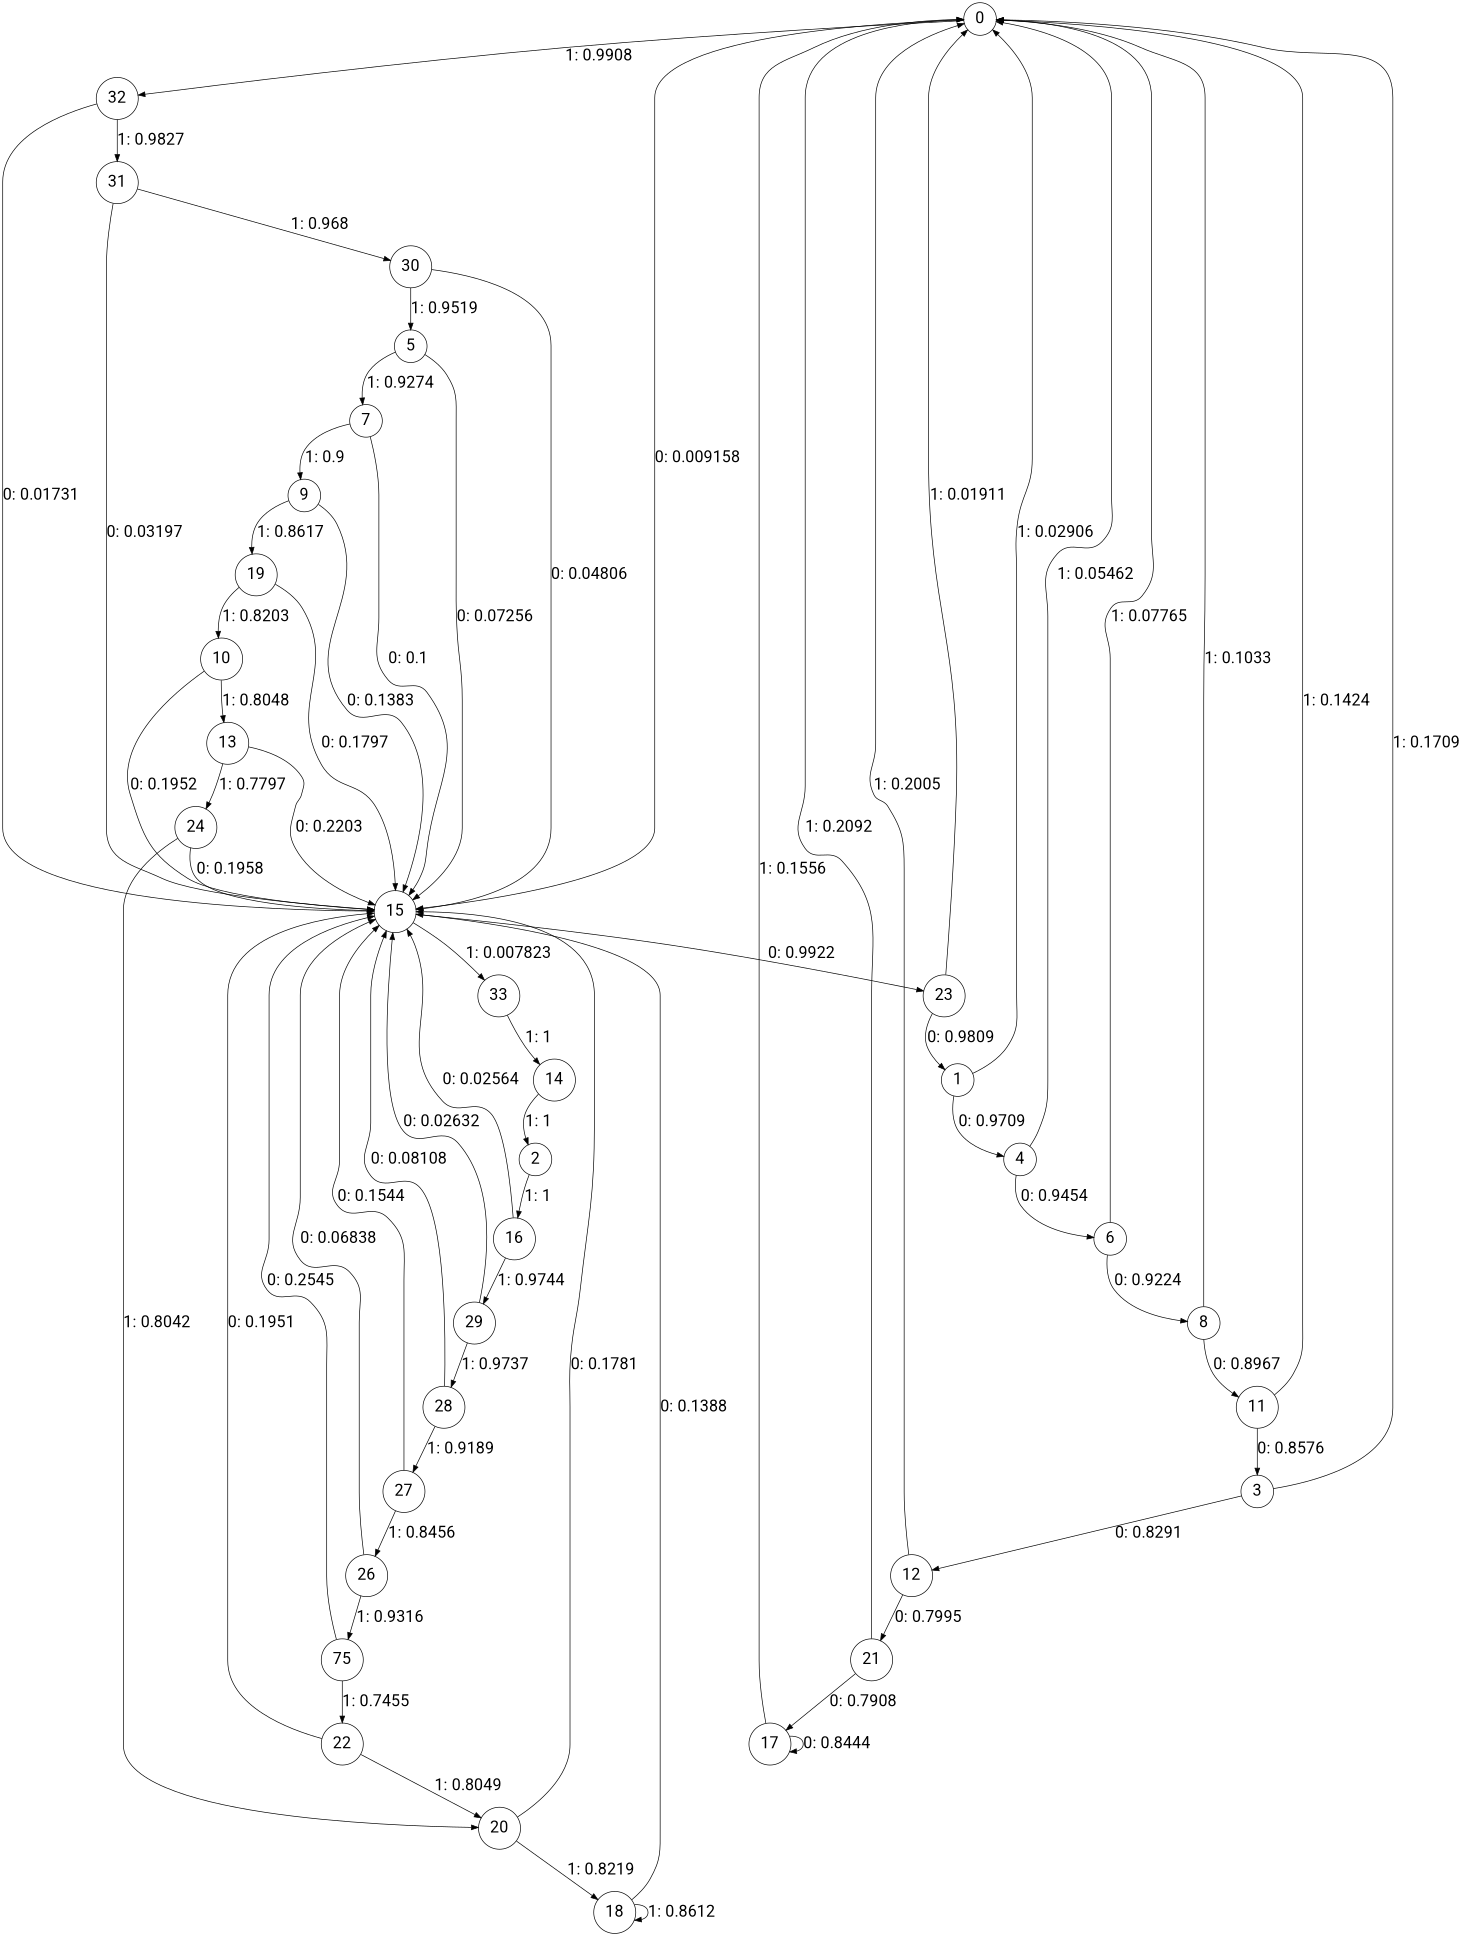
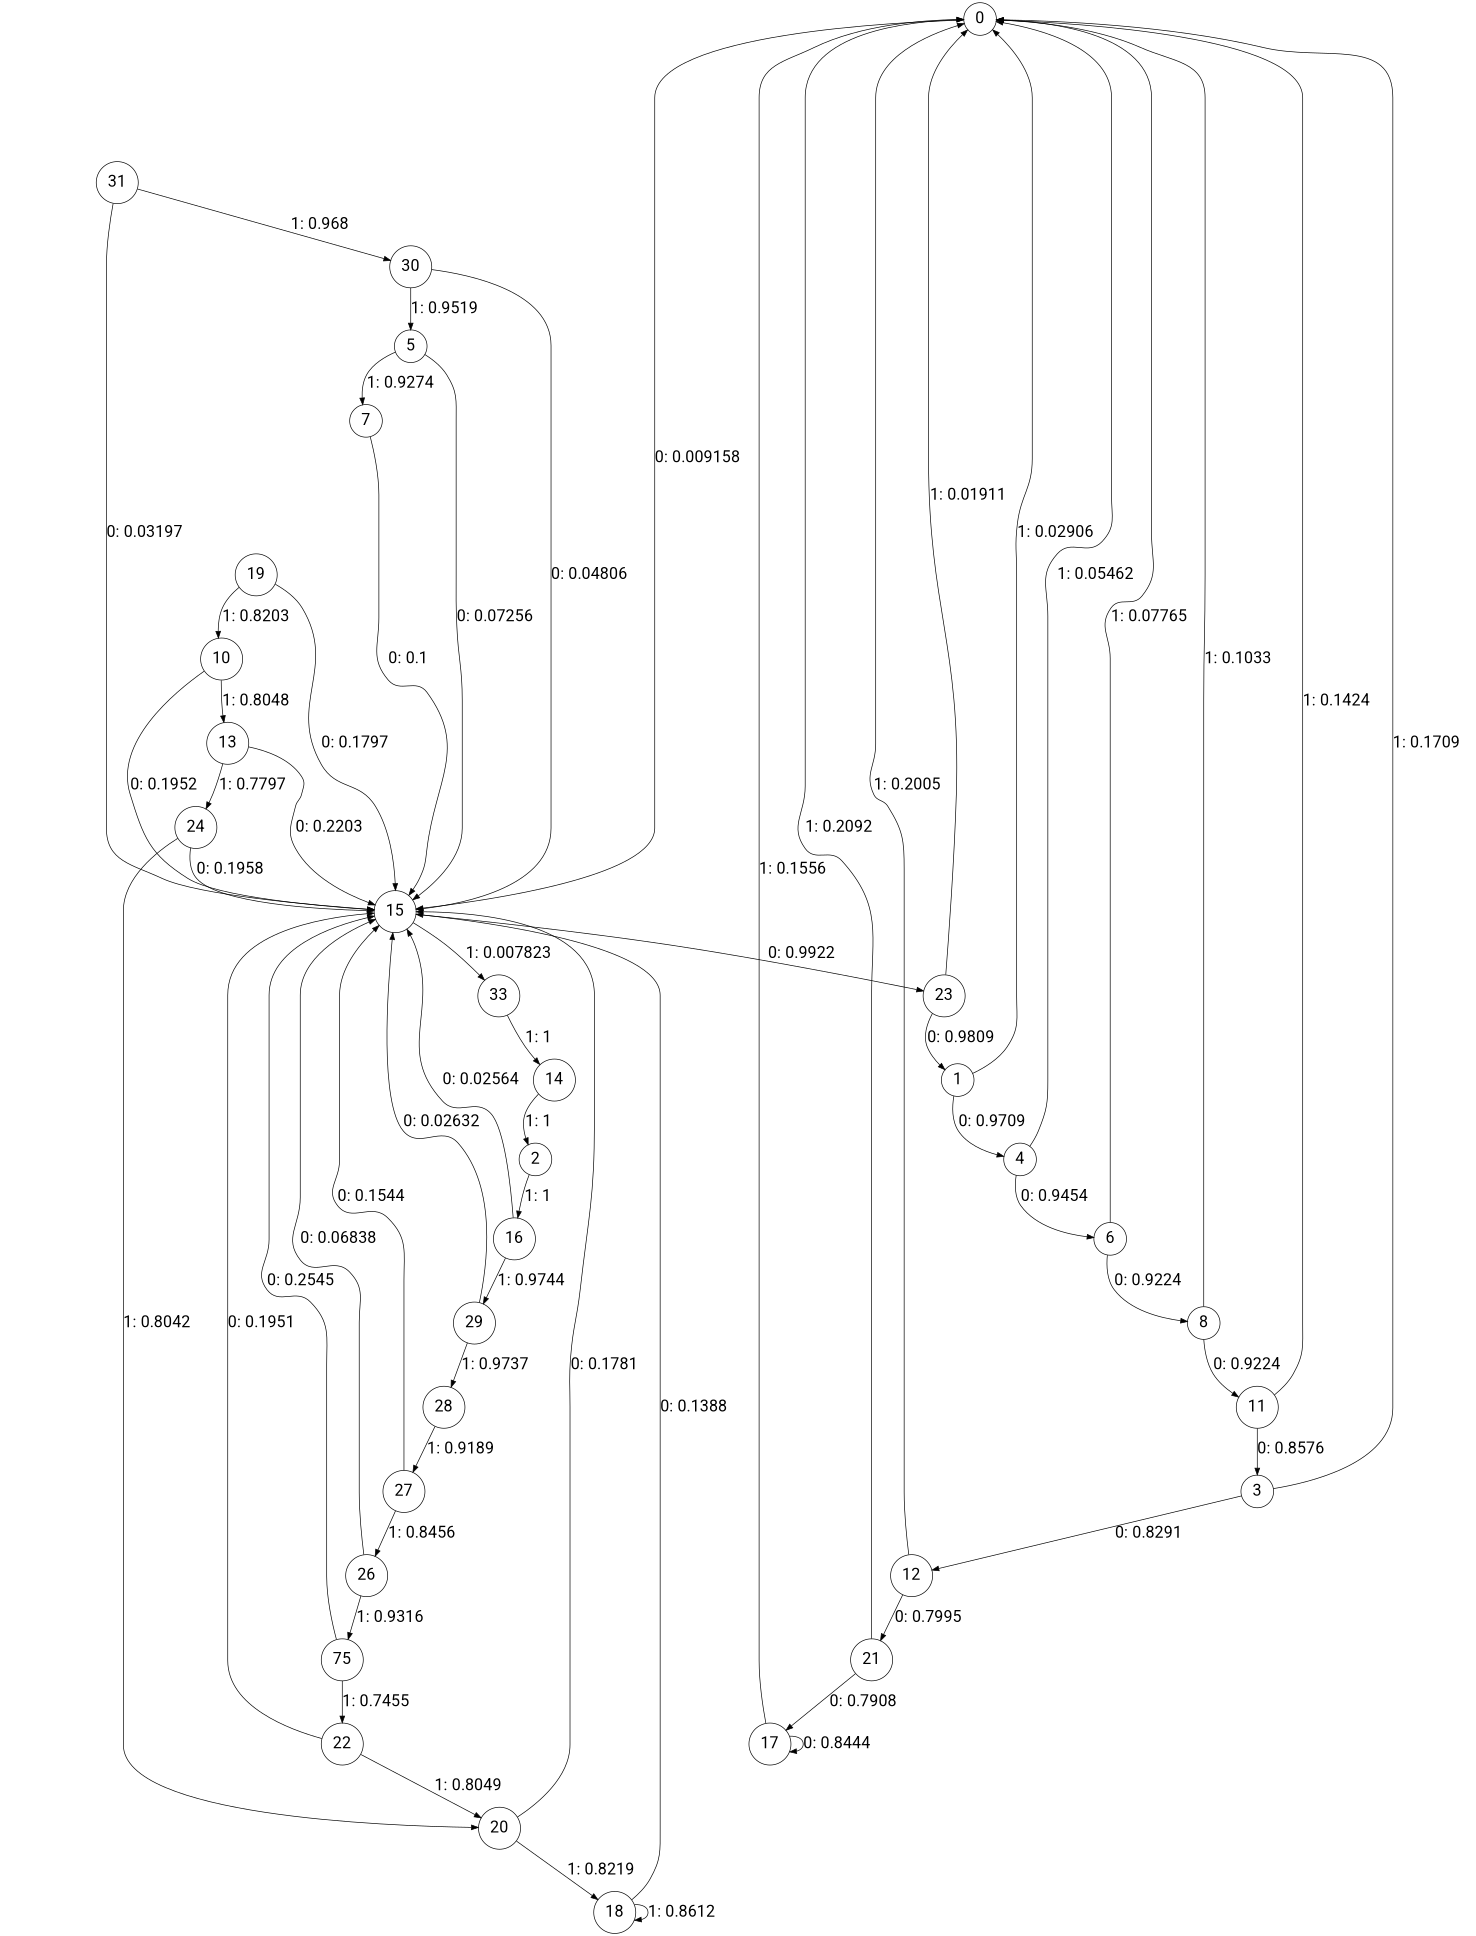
(117, 98) -> none
(304, 495) -> none
(376, 1180) -> none
(1253, 1365) -> (1253, 1365)
